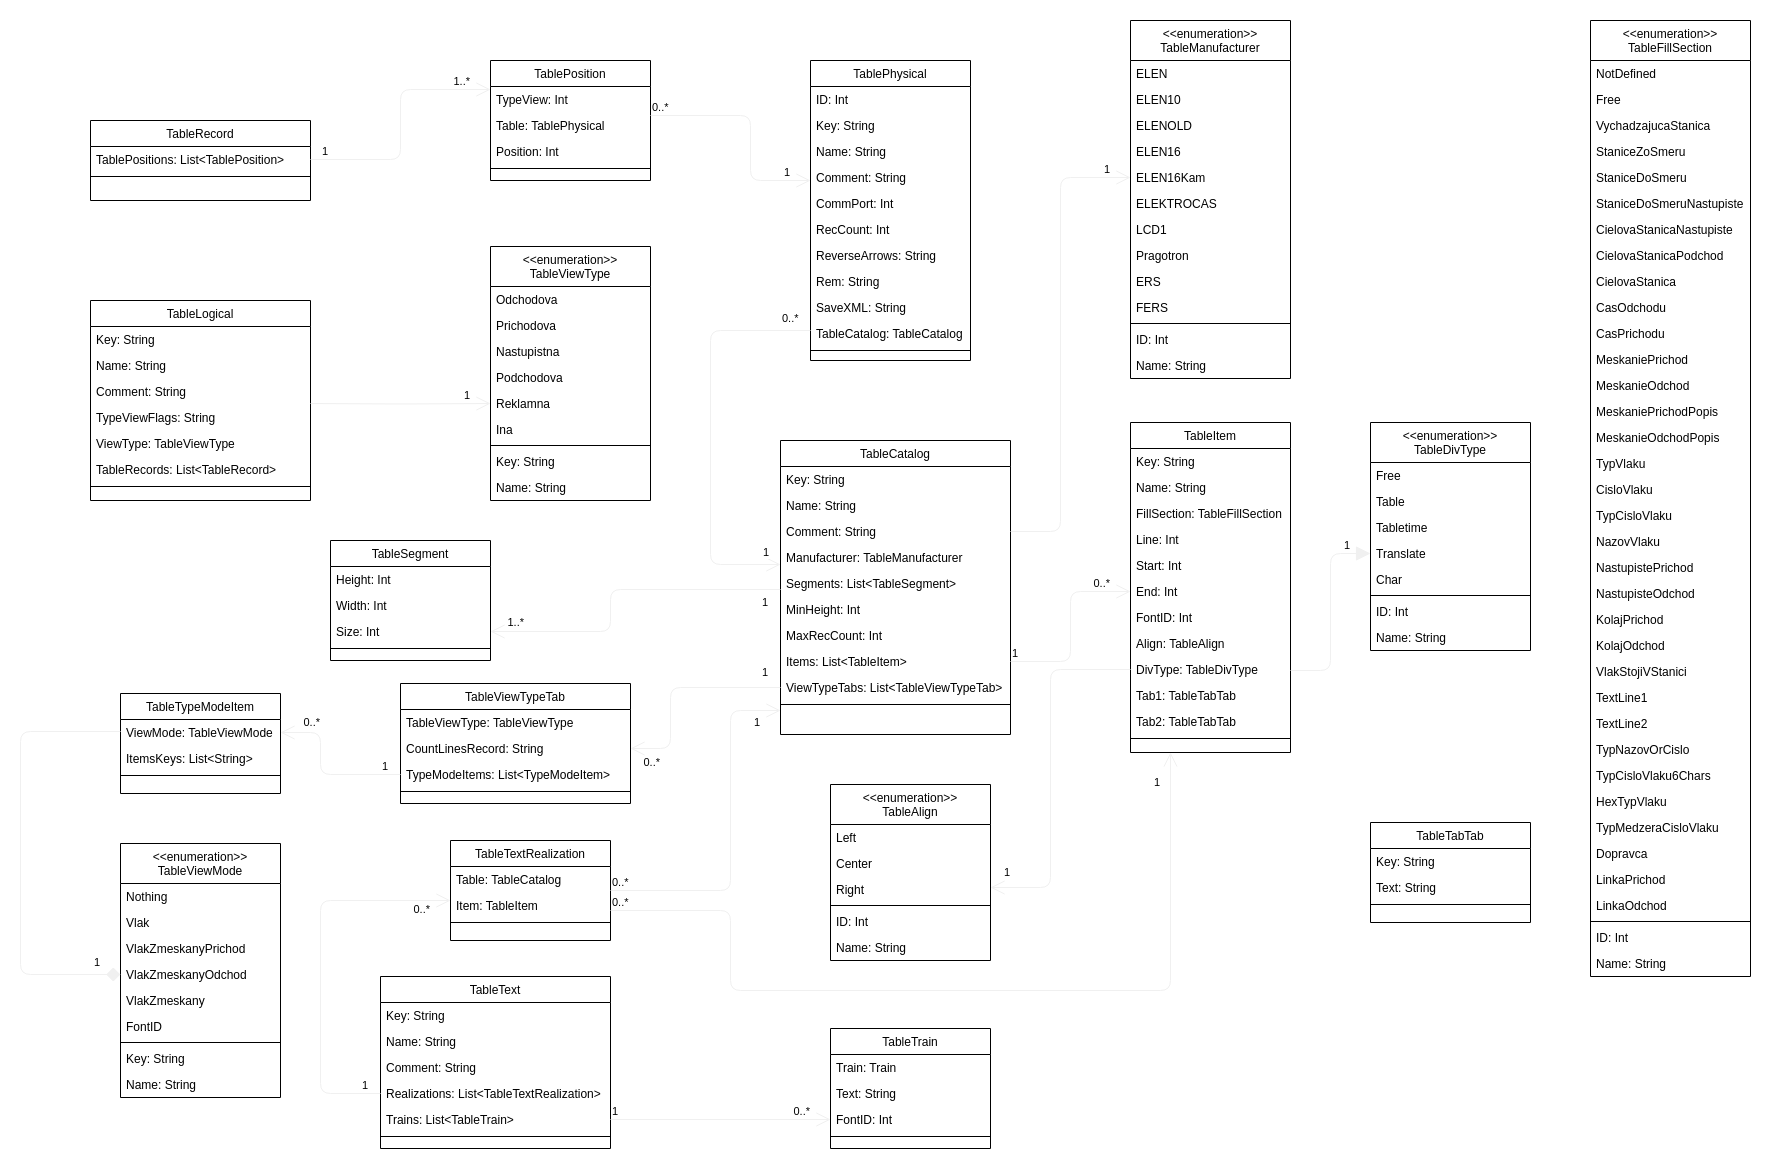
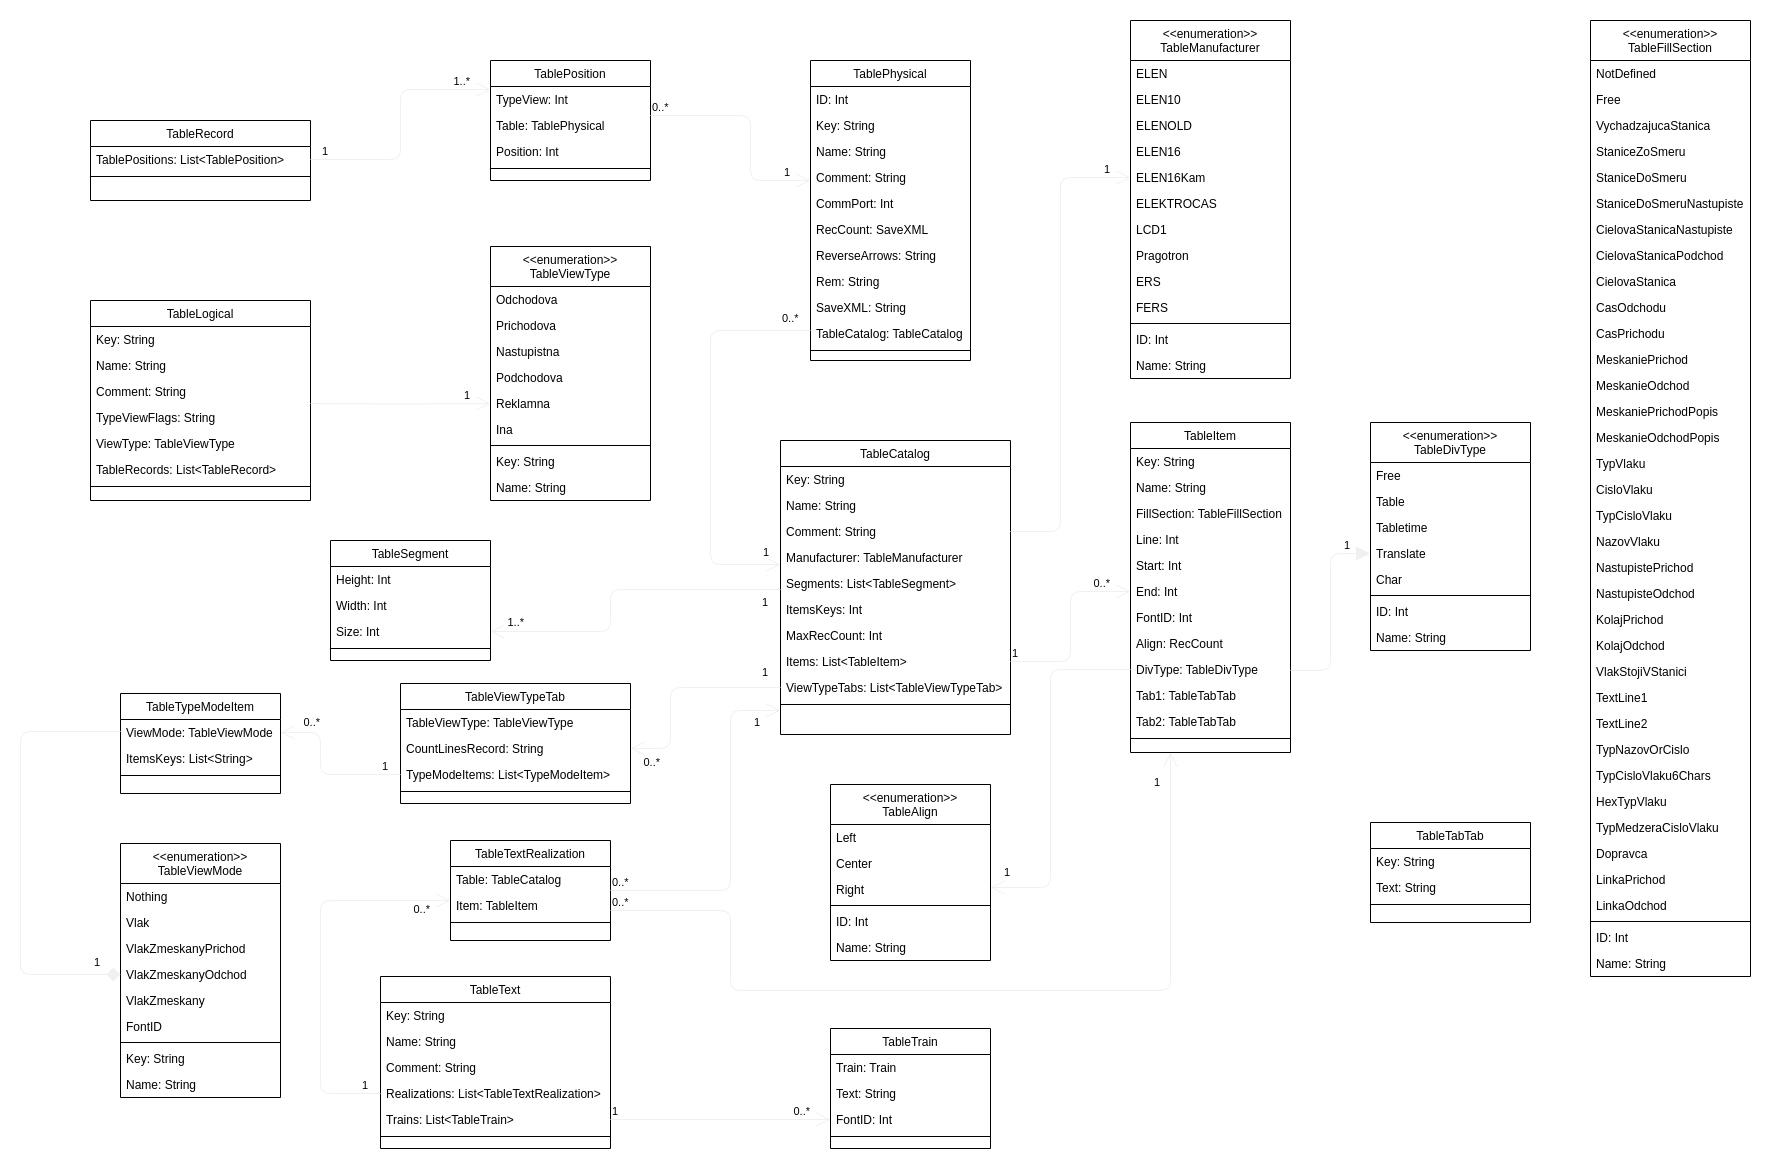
(857, 230) -> (870, 230)
(827, 610) -> (830, 610)
(1182, 644) -> (1180, 644)
